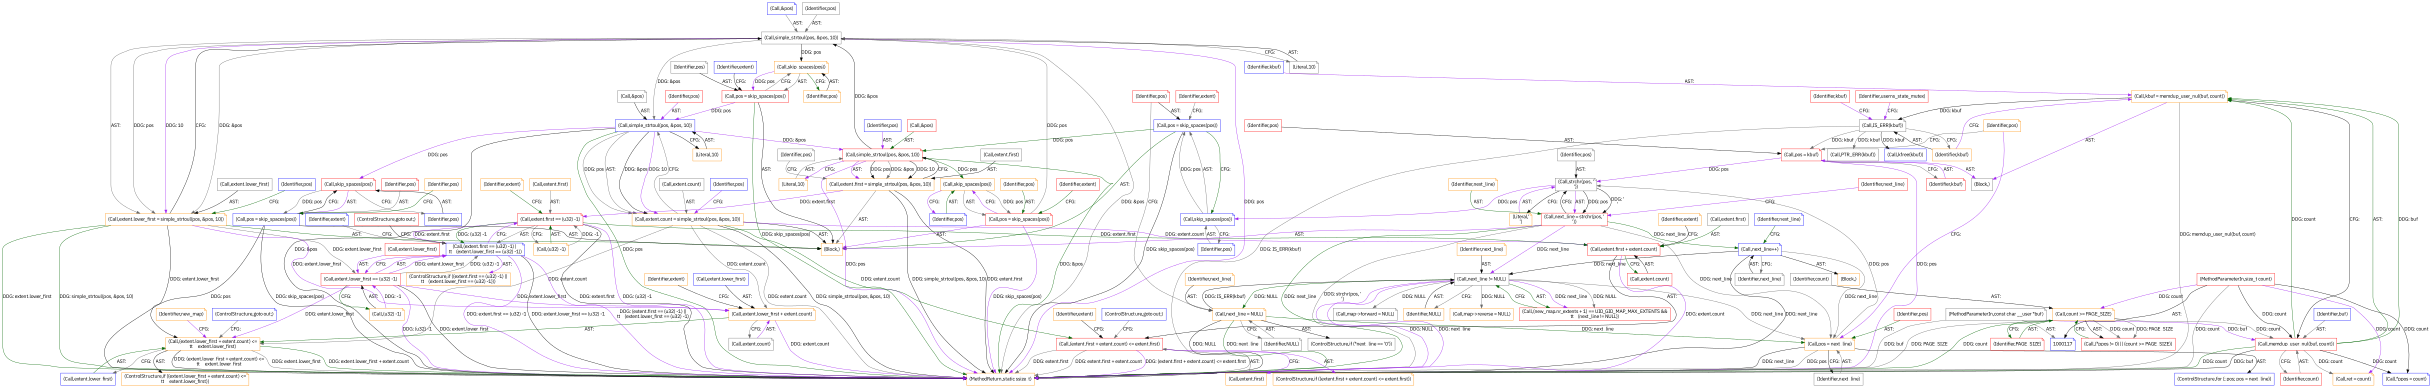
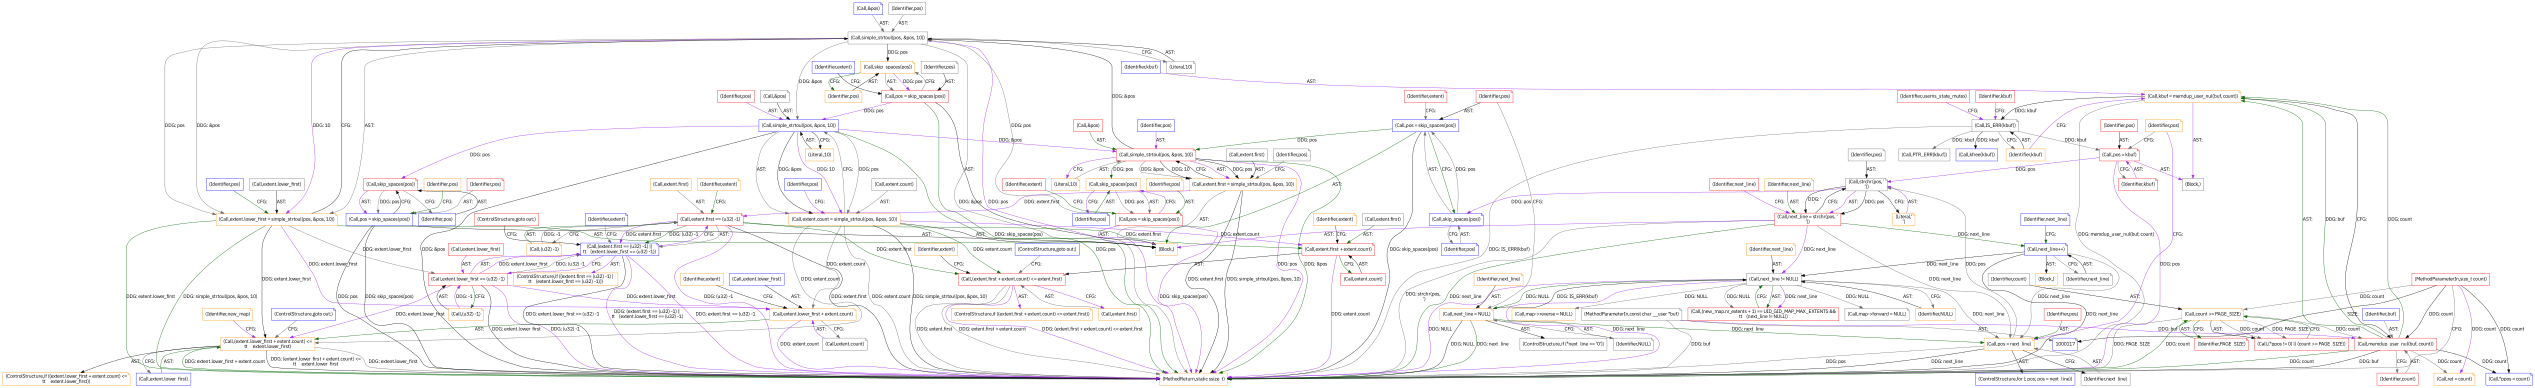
none -> (860, 248)
(2150, 294) -> (2329, 297)
(2177, 314) -> (2353, 314)
(2208, 329) -> (2458, 329)
(1110, 344) -> (1012, 279)
